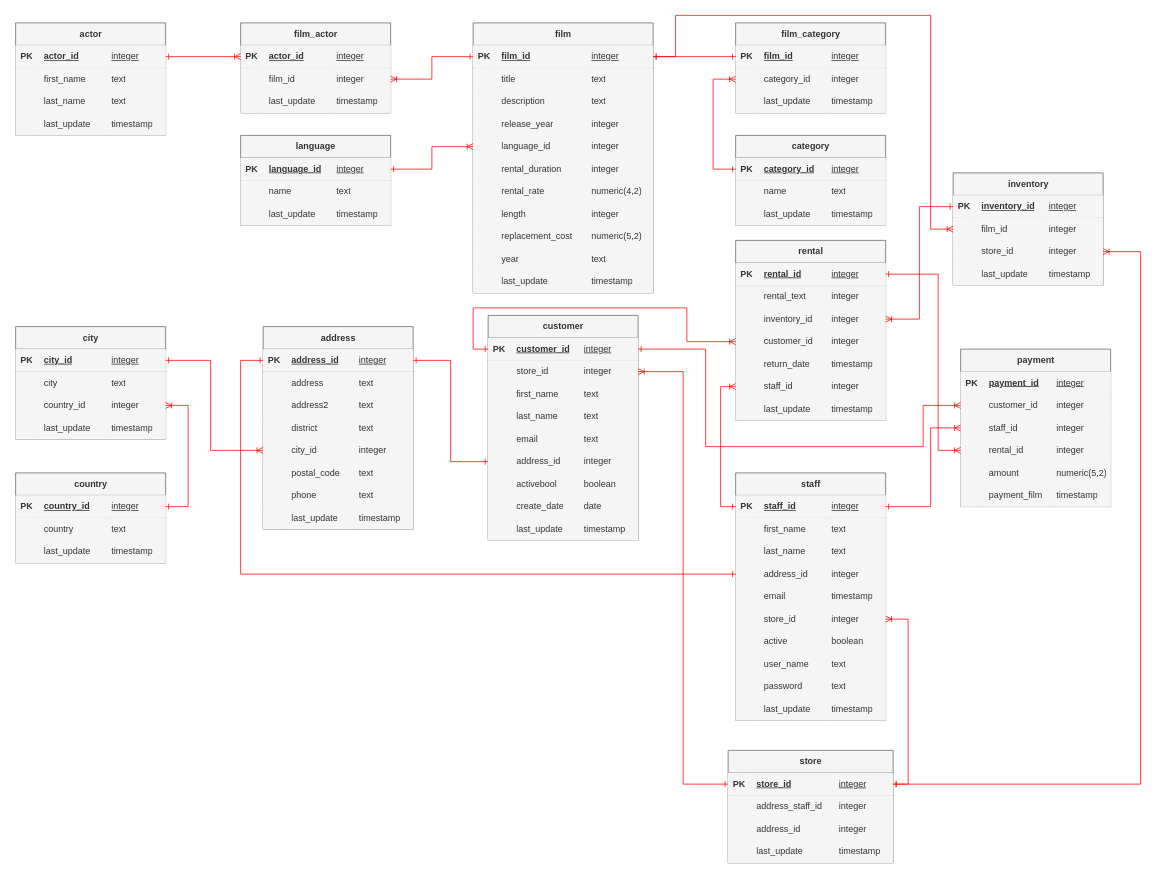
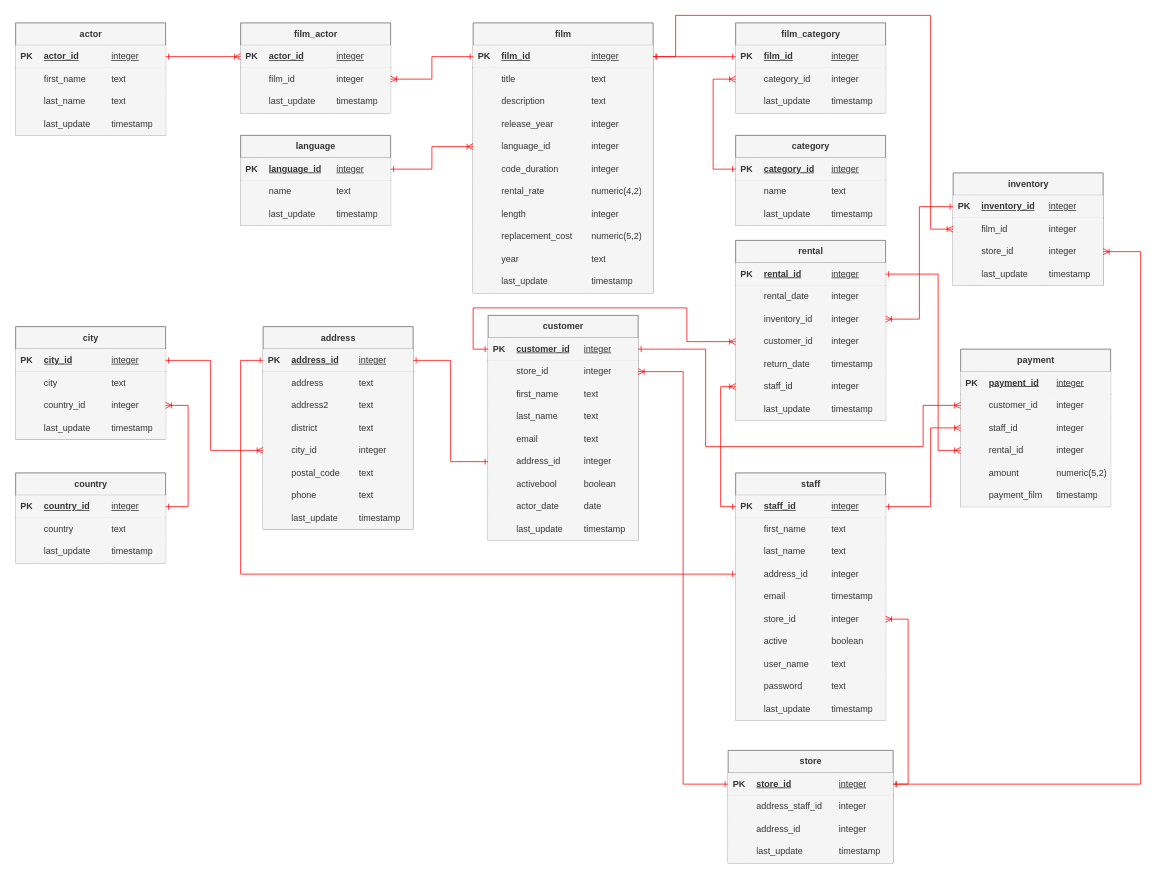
(537, 169) -> (533, 169)
(790, 297) -> (790, 297)
(544, 507) -> (542, 507)
